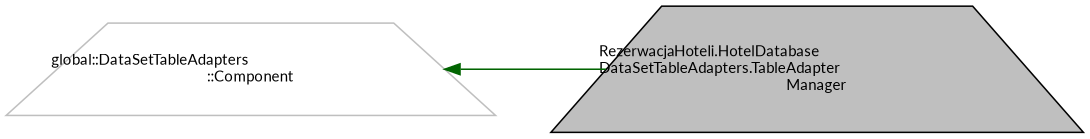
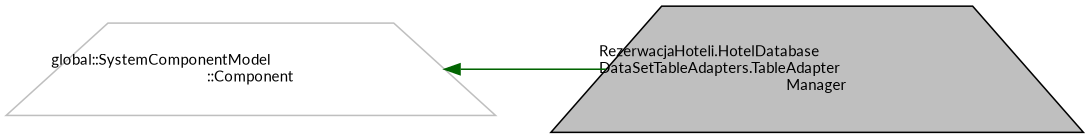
(251, 69) -> (251, 69)
